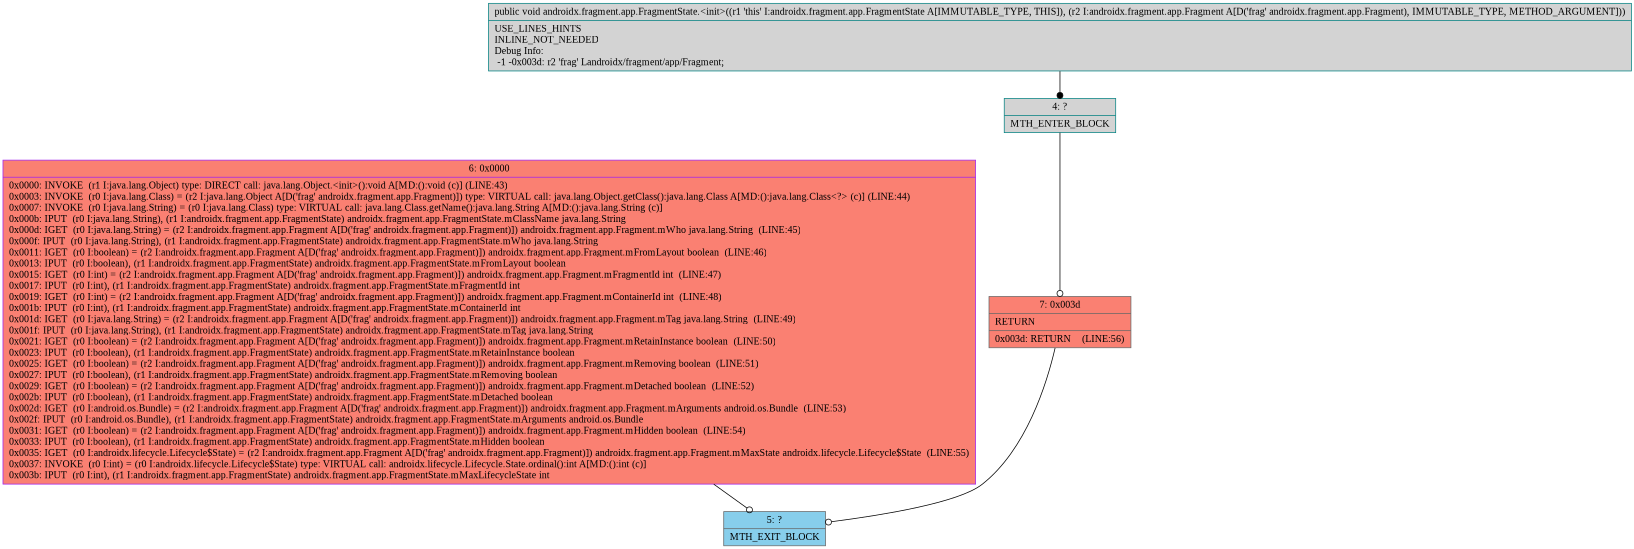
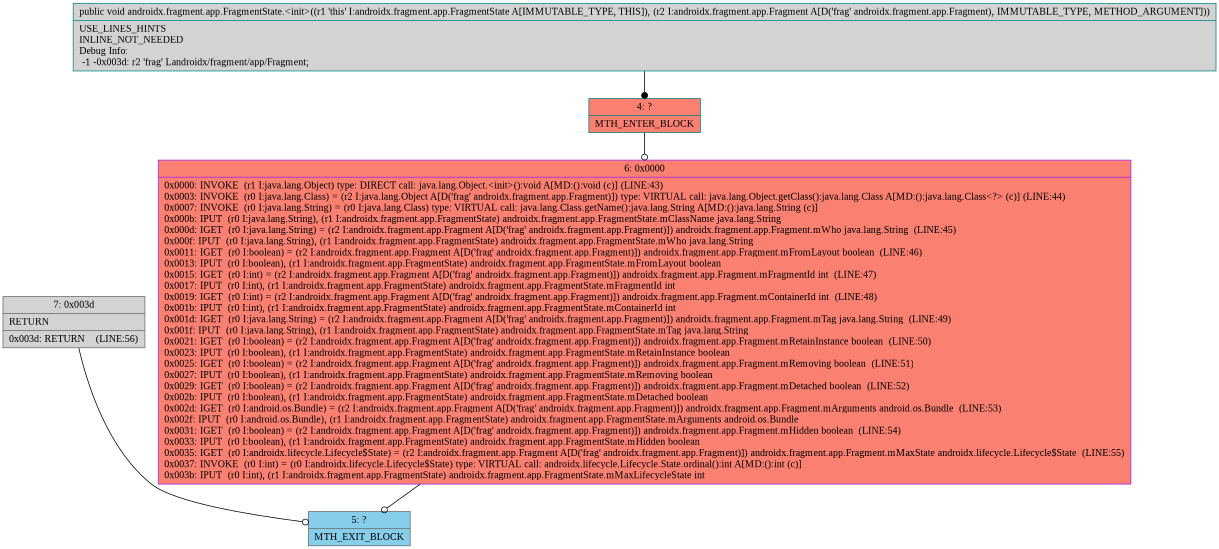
(1060, 116) -> (645, 116)
(1060, 212) -> (645, 143)
(1060, 322) -> (74, 322)
